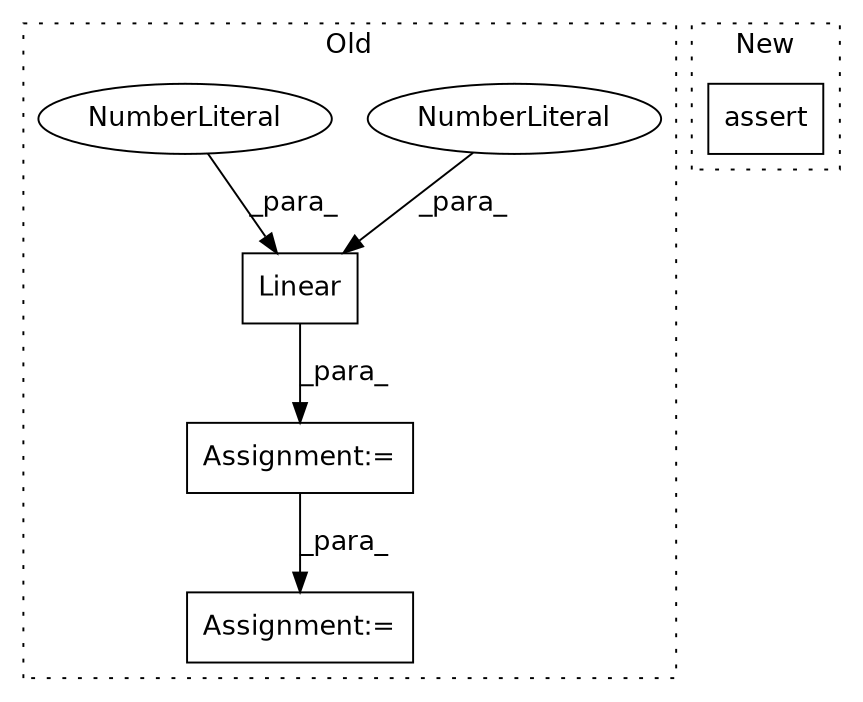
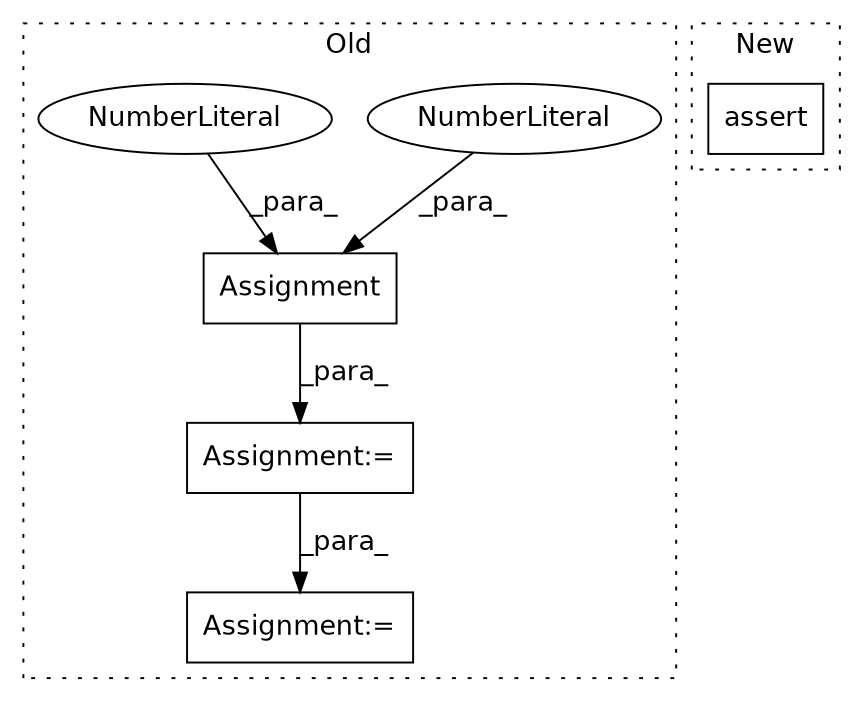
(300, 288) -> (300, 288)
